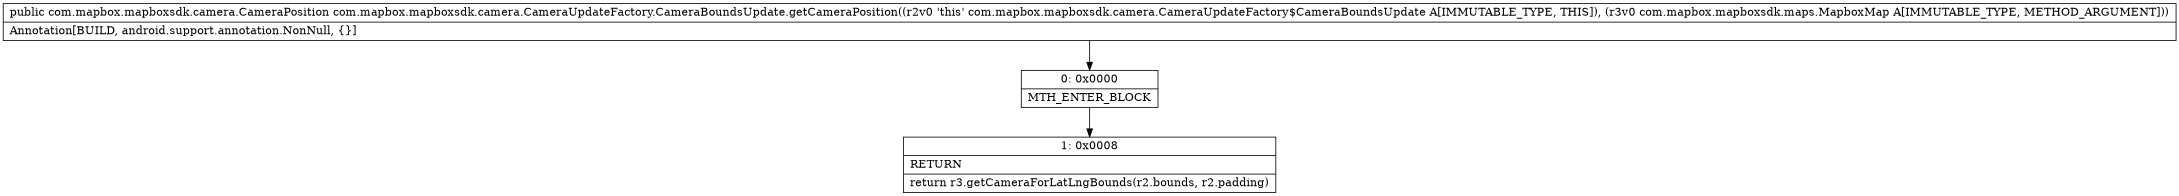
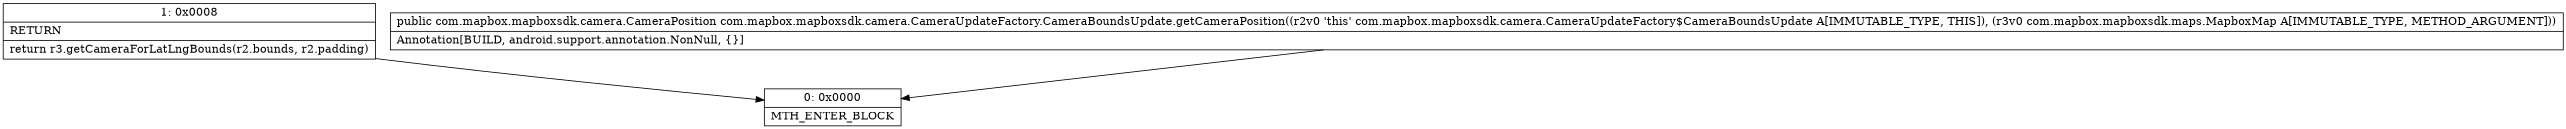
(1090, 118) -> (566, 80)
